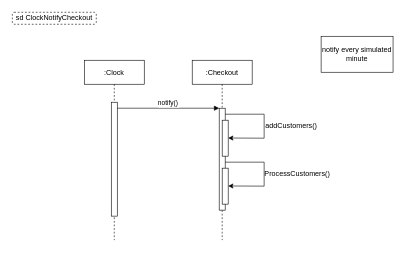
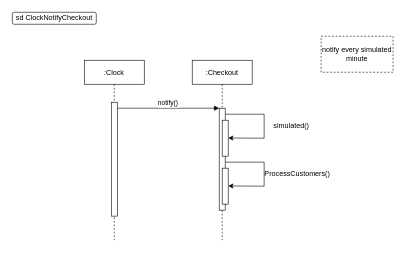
(54, 18) -> (54, 18)
(357, 54) -> (357, 54)
(292, 126) -> (292, 126)
